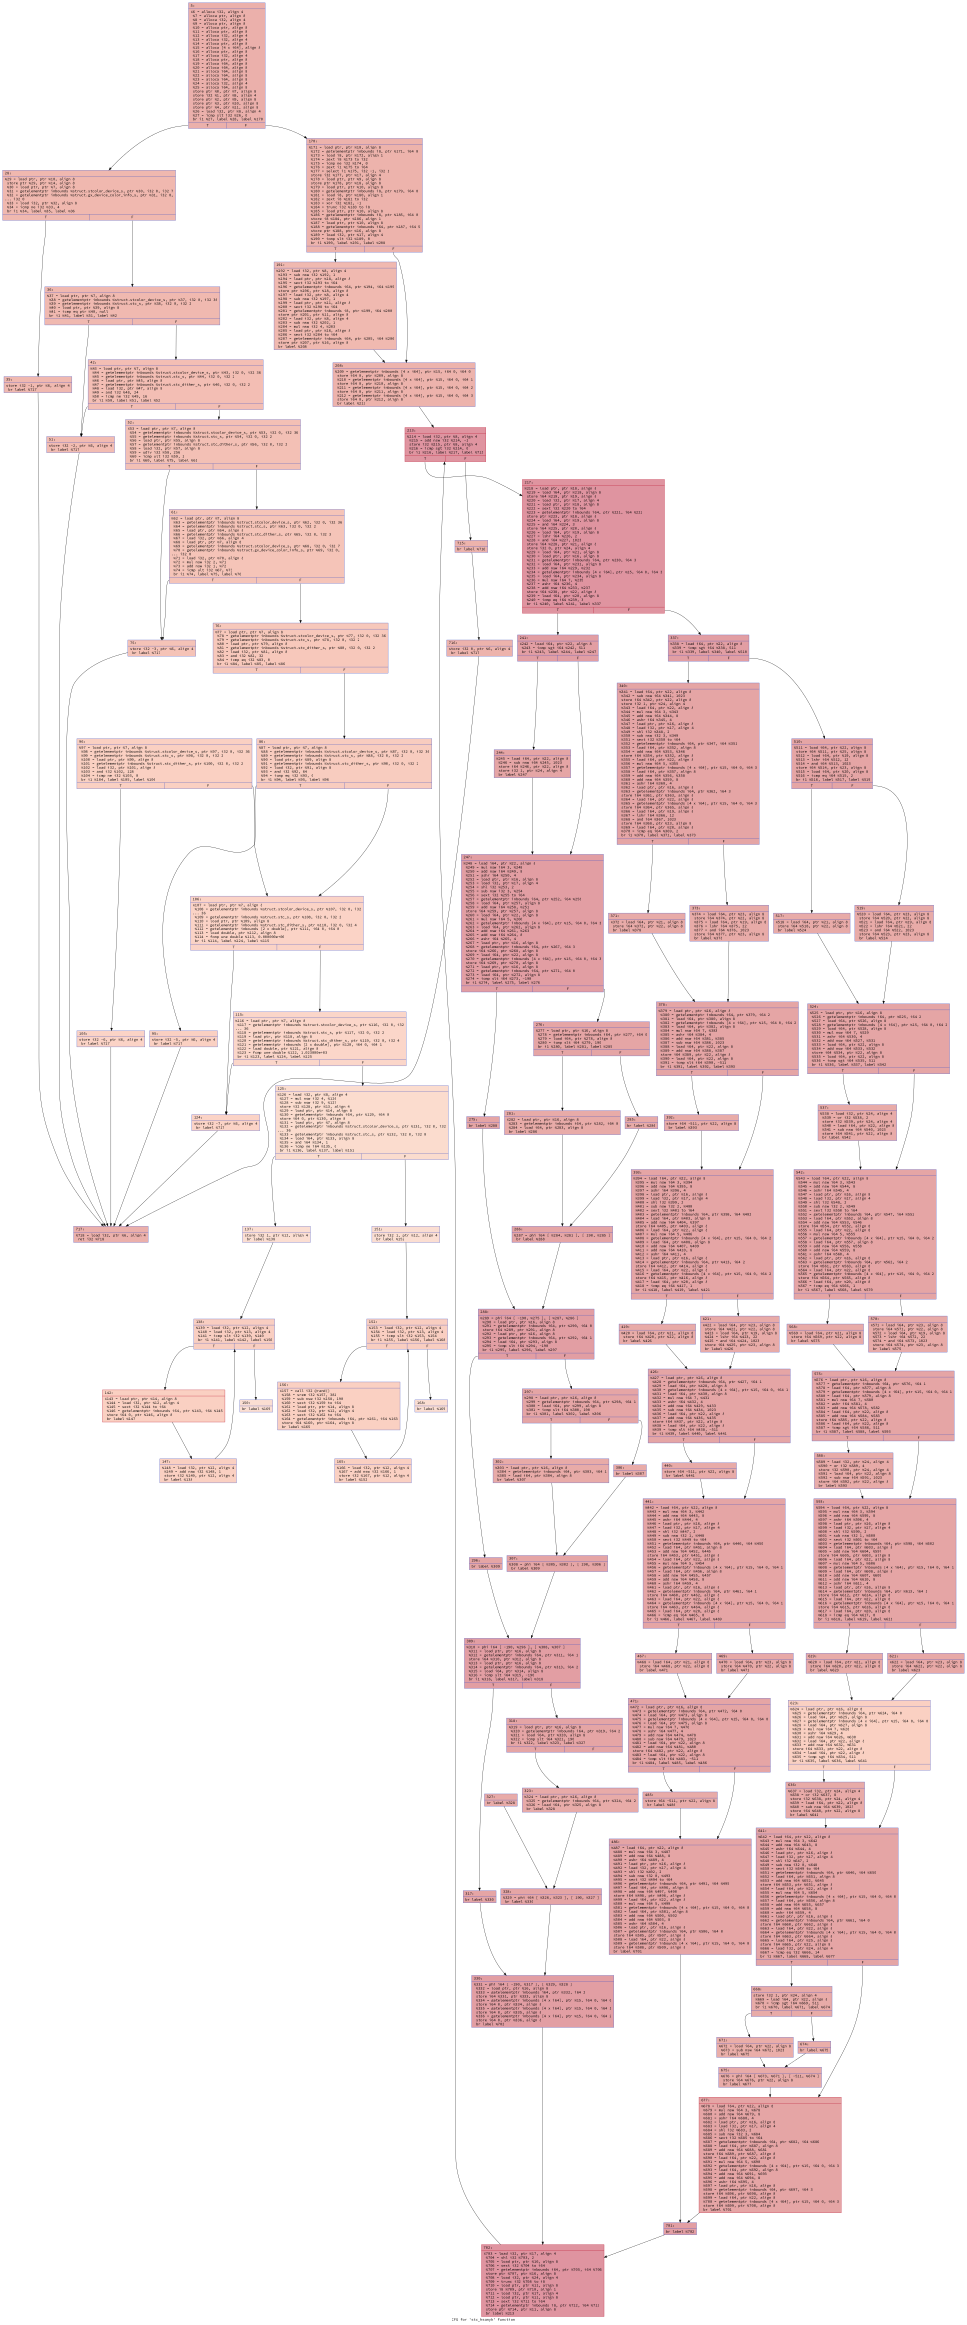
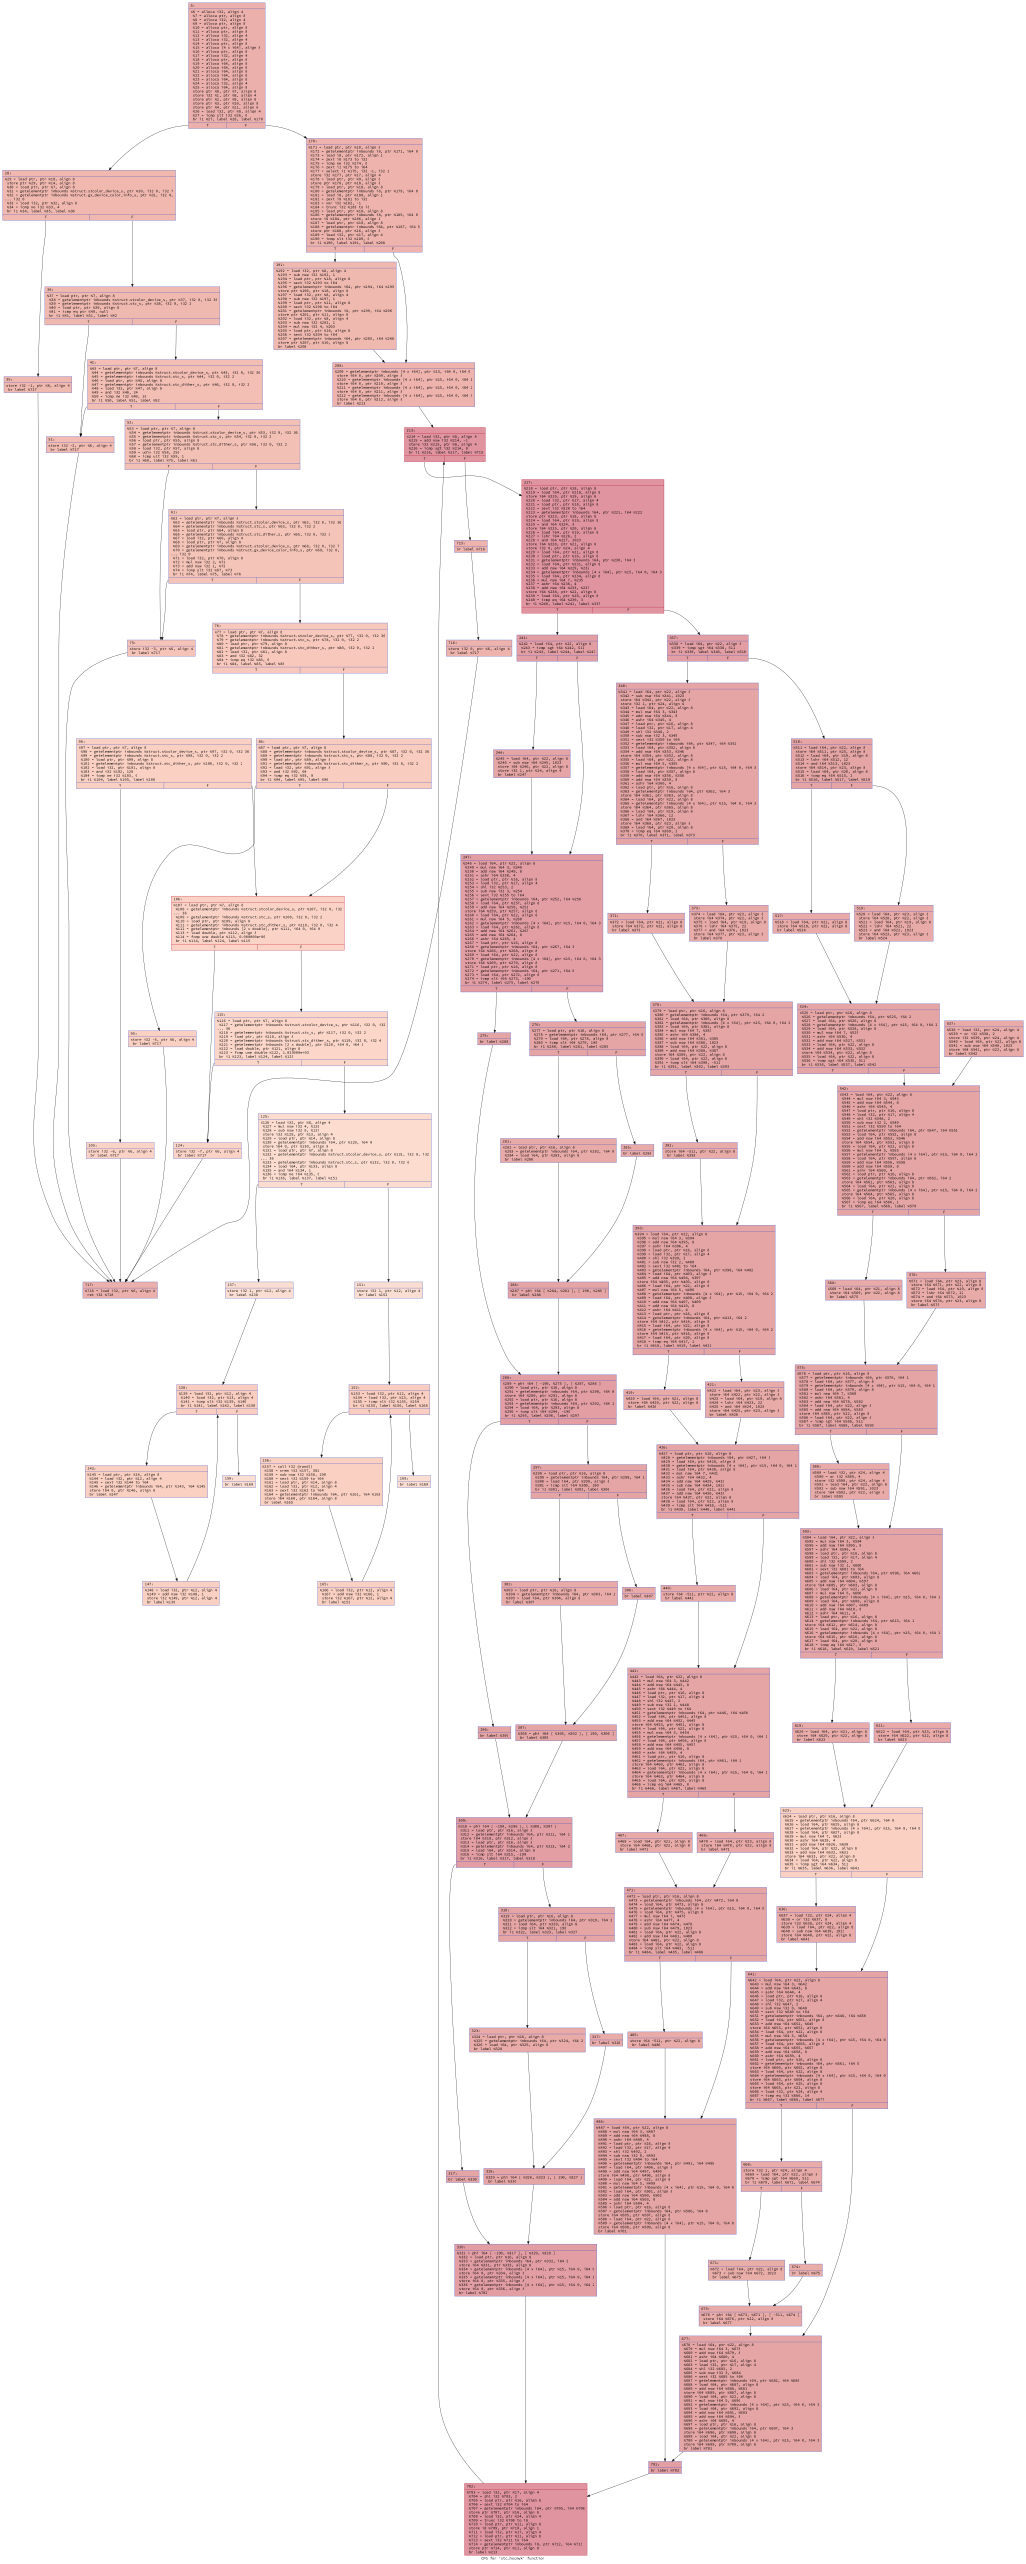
(277, 923) -> (258, 923)
(845, 1088) -> none
(164, 1406) -> (146, 1482)
none -> (591, 1987)
(770, 2155) -> (750, 2394)
